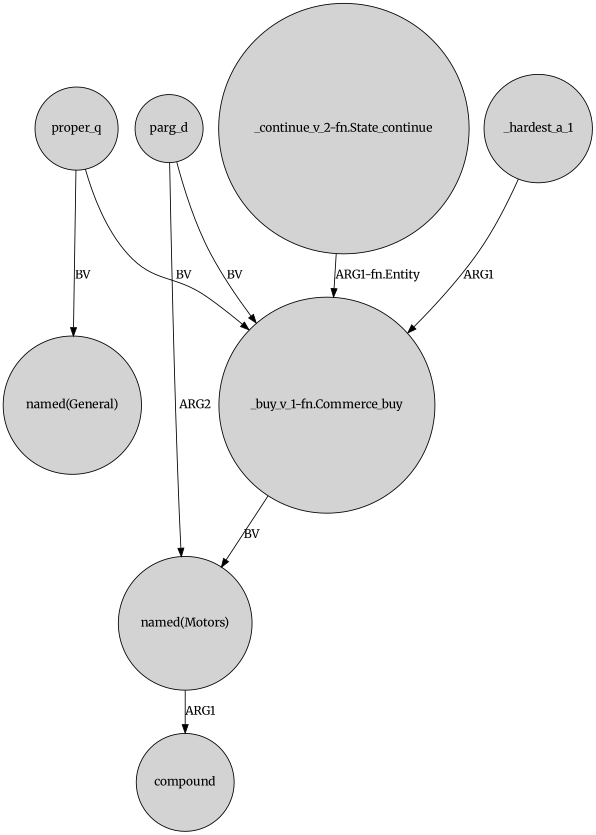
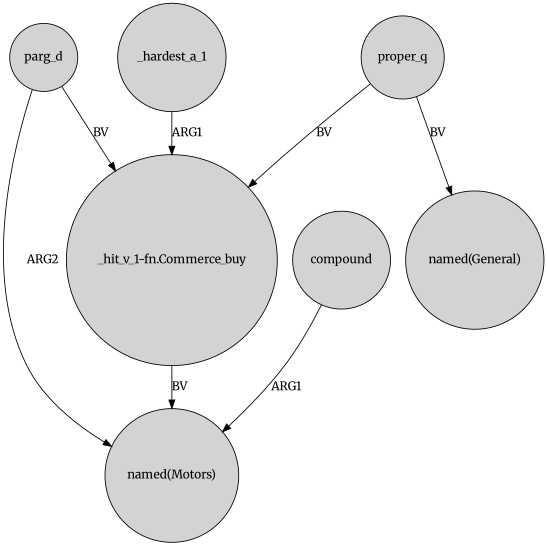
(344, 129) -> none
(327, 405) -> (172, 260)
(185, 707) -> (281, 370)
